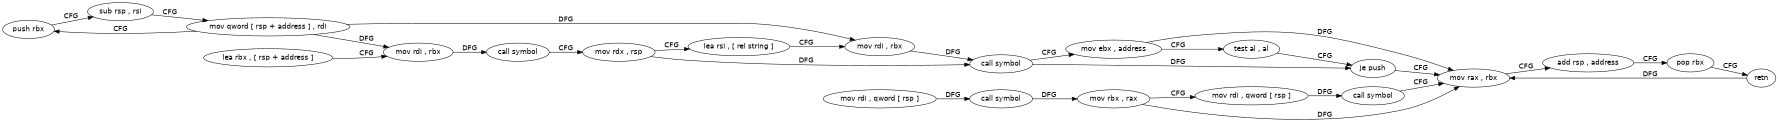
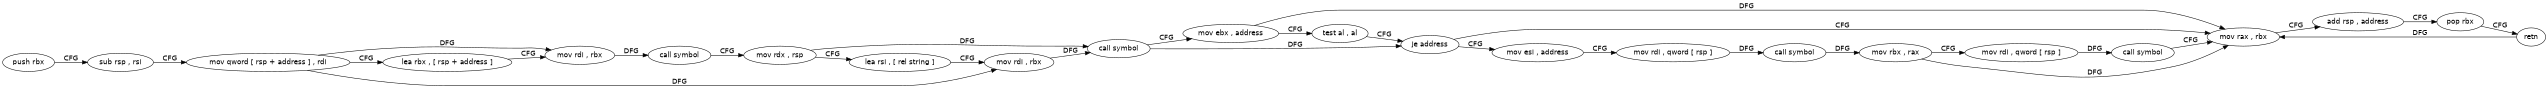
(128, 34) -> (364, 62)
none -> (1538, 53)
(1373, 68) -> (1430, 45)
